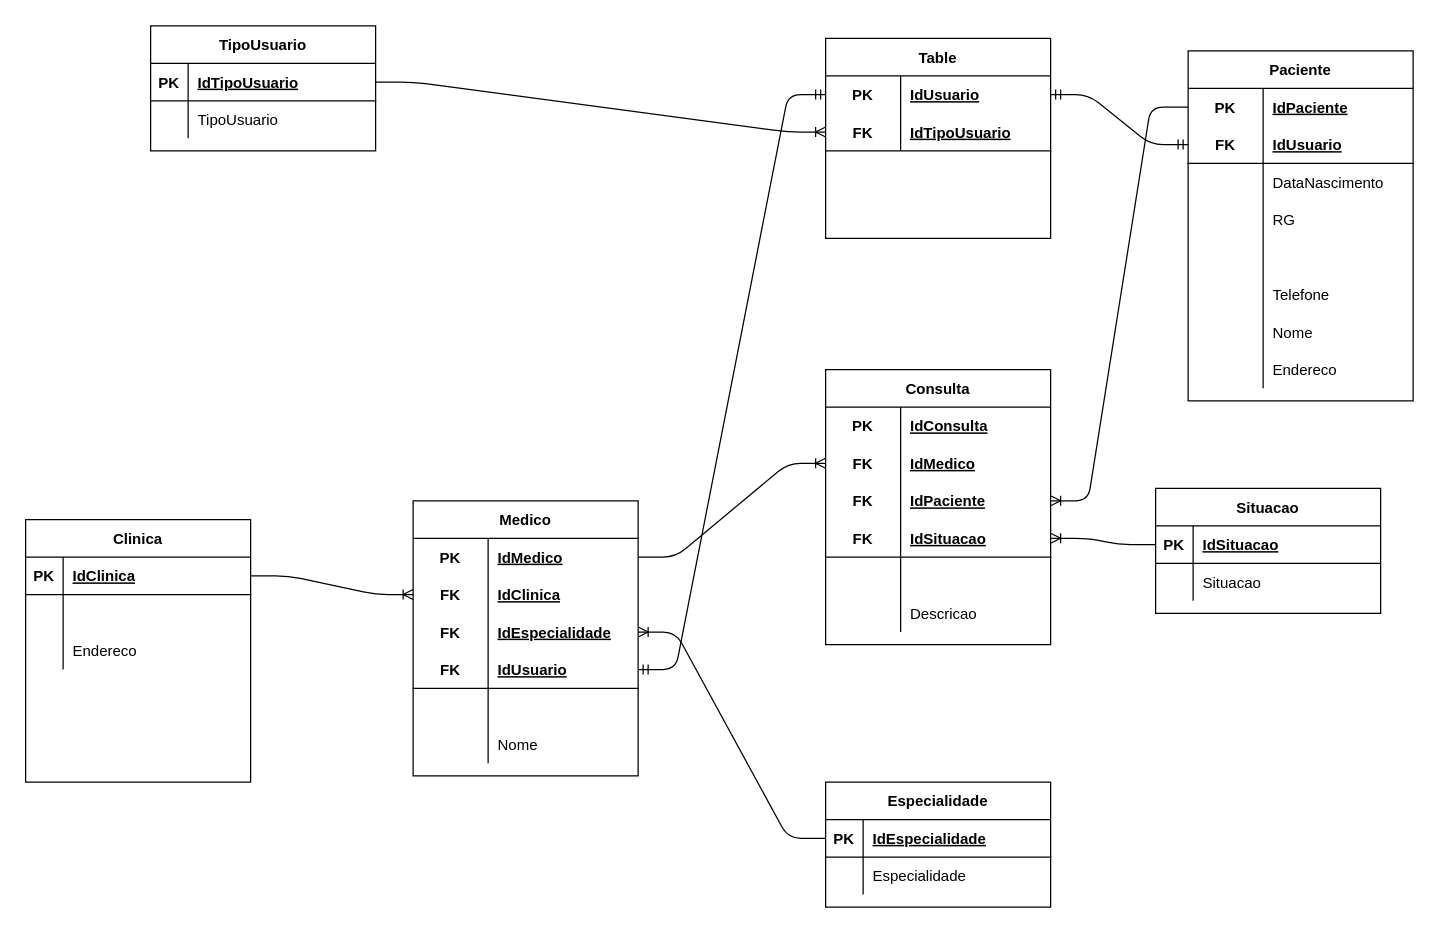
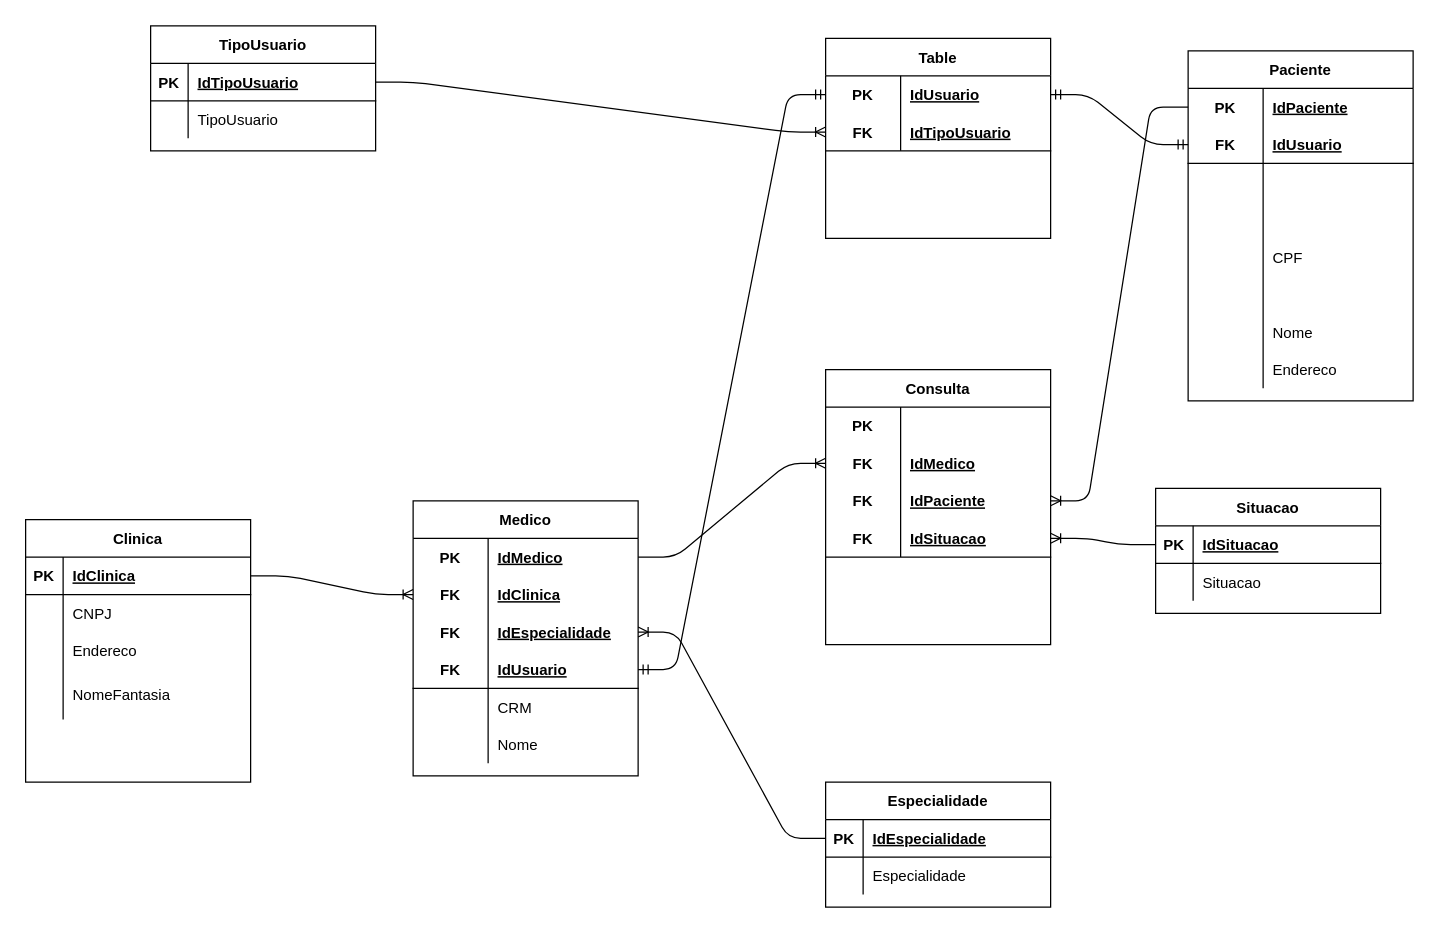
(1338, 182) -> none
(1338, 219) -> none
none -> (1338, 257)
(1338, 294) -> none
(976, 426) -> none
none -> (157, 613)
(976, 613) -> none
none -> (157, 694)
none -> (563, 707)
